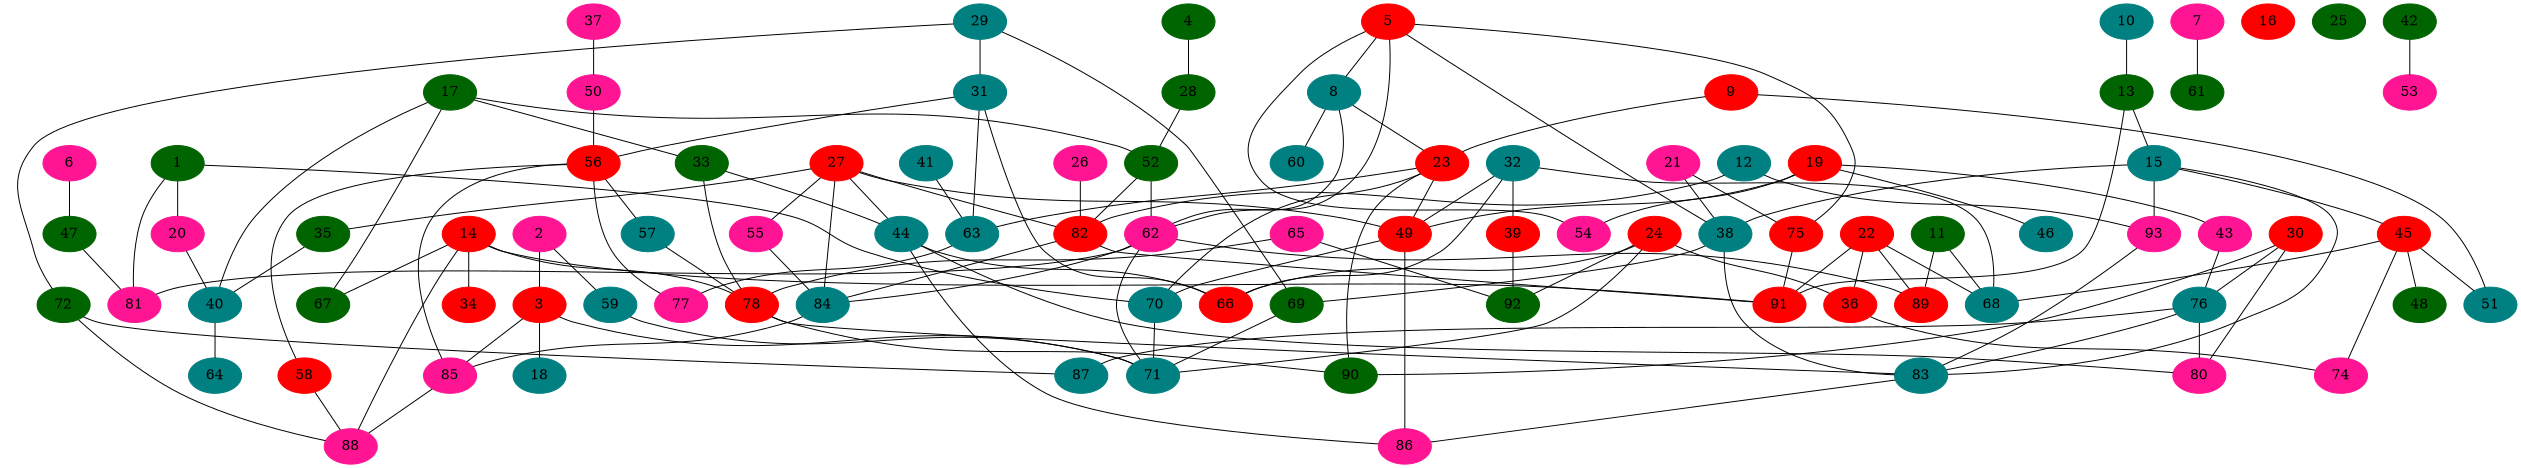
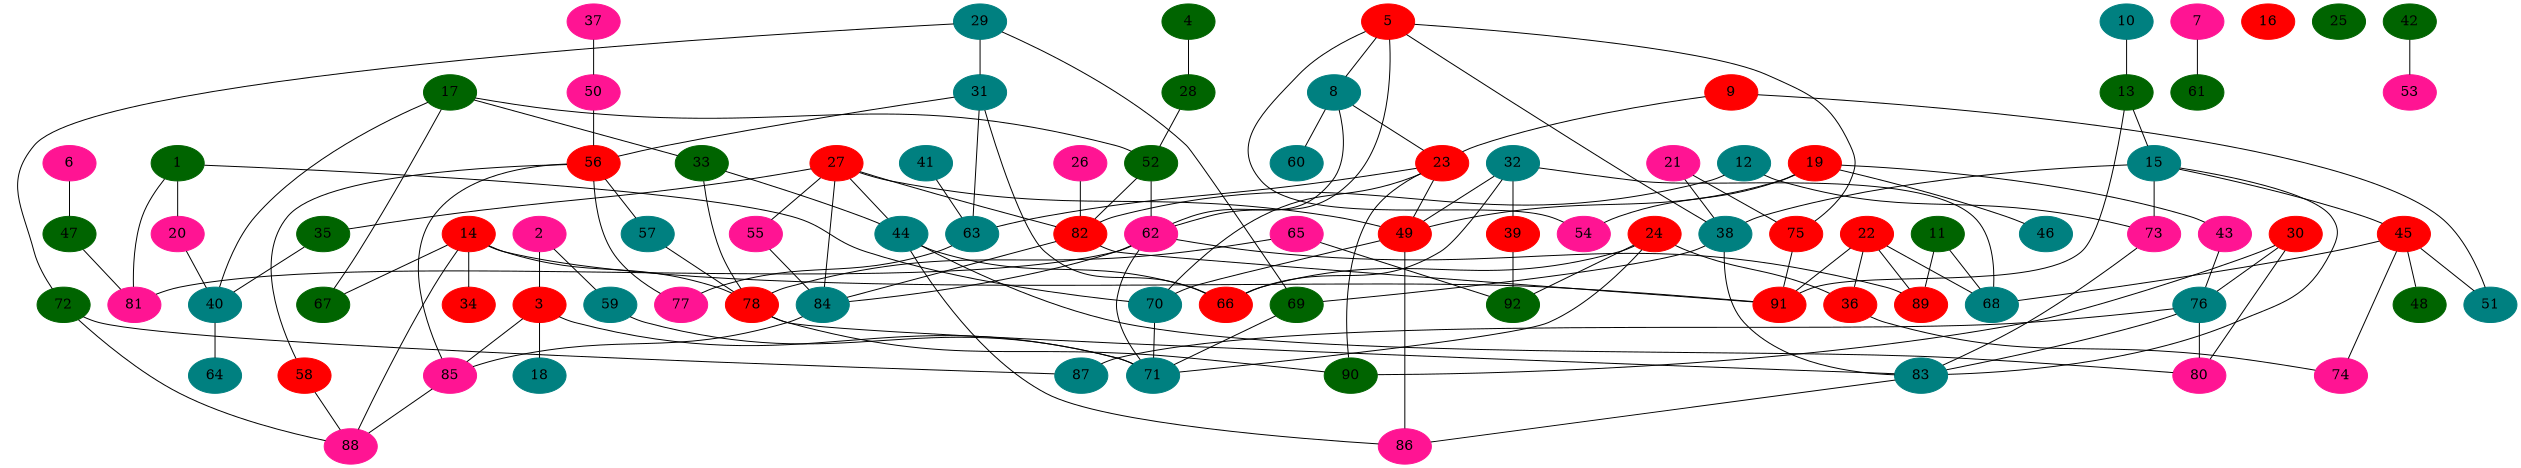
(2154, 234) -> (2154, 234)
